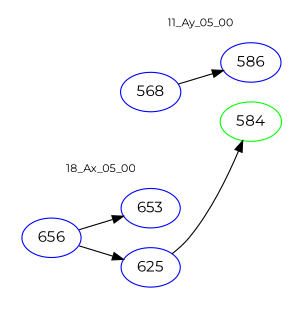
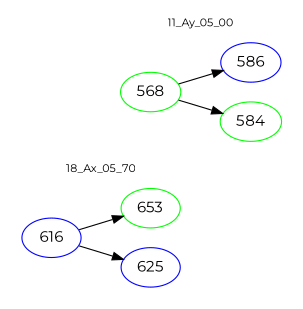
(151, 92) -> (151, 92)
(101, 169) -> (101, 169)
(211, 206) -> (195, 105)
(151, 208) -> (151, 208)
(52, 238) -> (52, 238)
